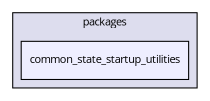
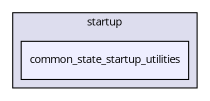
(105, 23) -> (105, 23)
